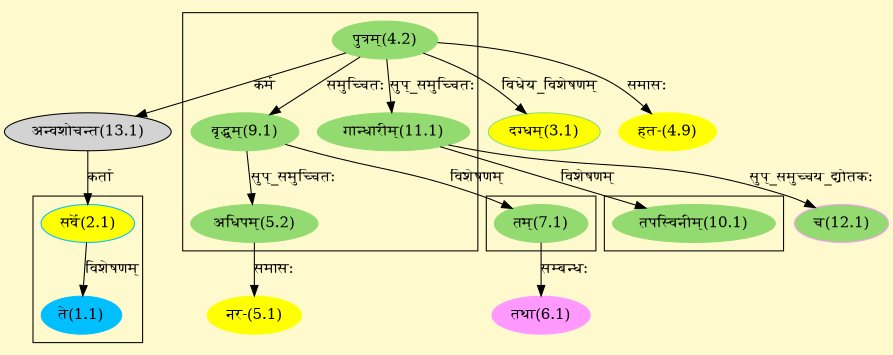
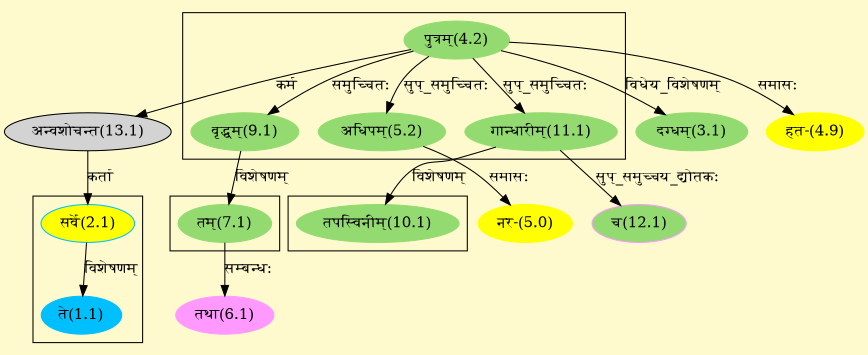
(544, 132) -> (692, 132)
(249, 172) -> (406, 76)
(254, 315) -> (525, 223)
